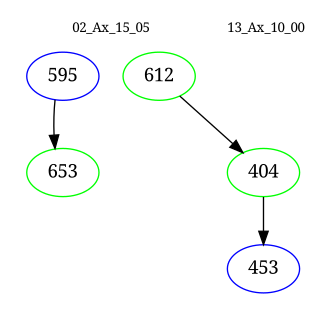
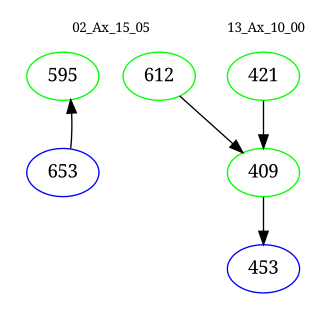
(63, 76) -> (63, 76)
none -> (263, 76)
(54, 117) -> (72, 131)
(63, 173) -> (63, 173)
(263, 173) -> (263, 173)
